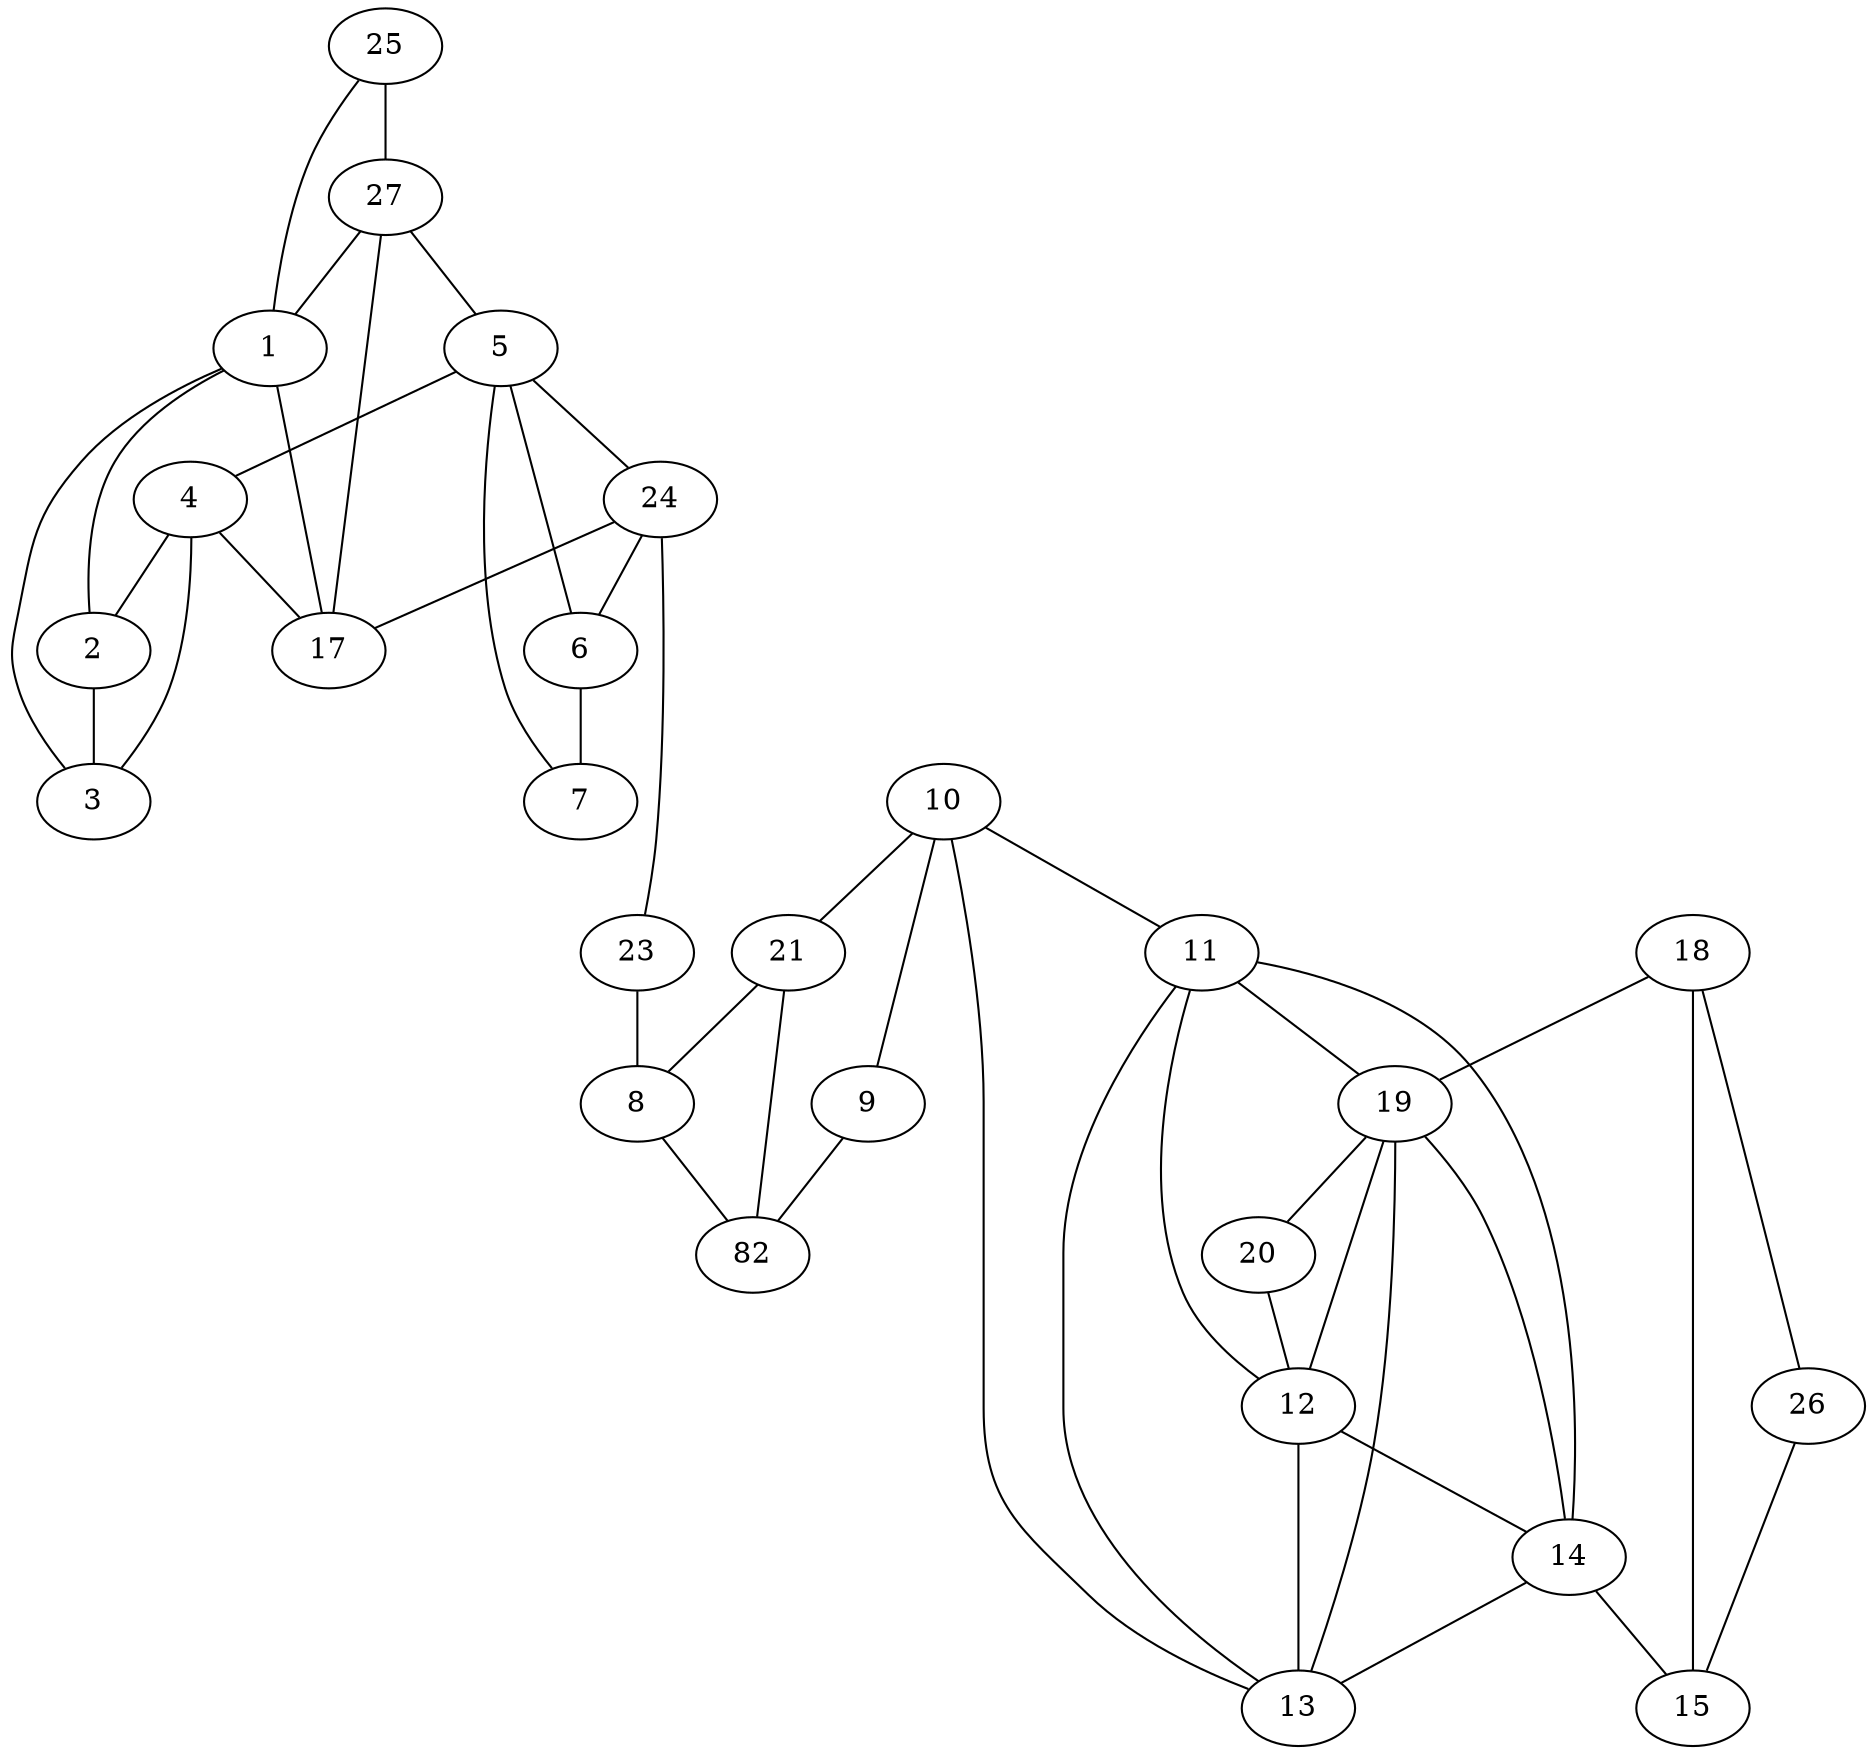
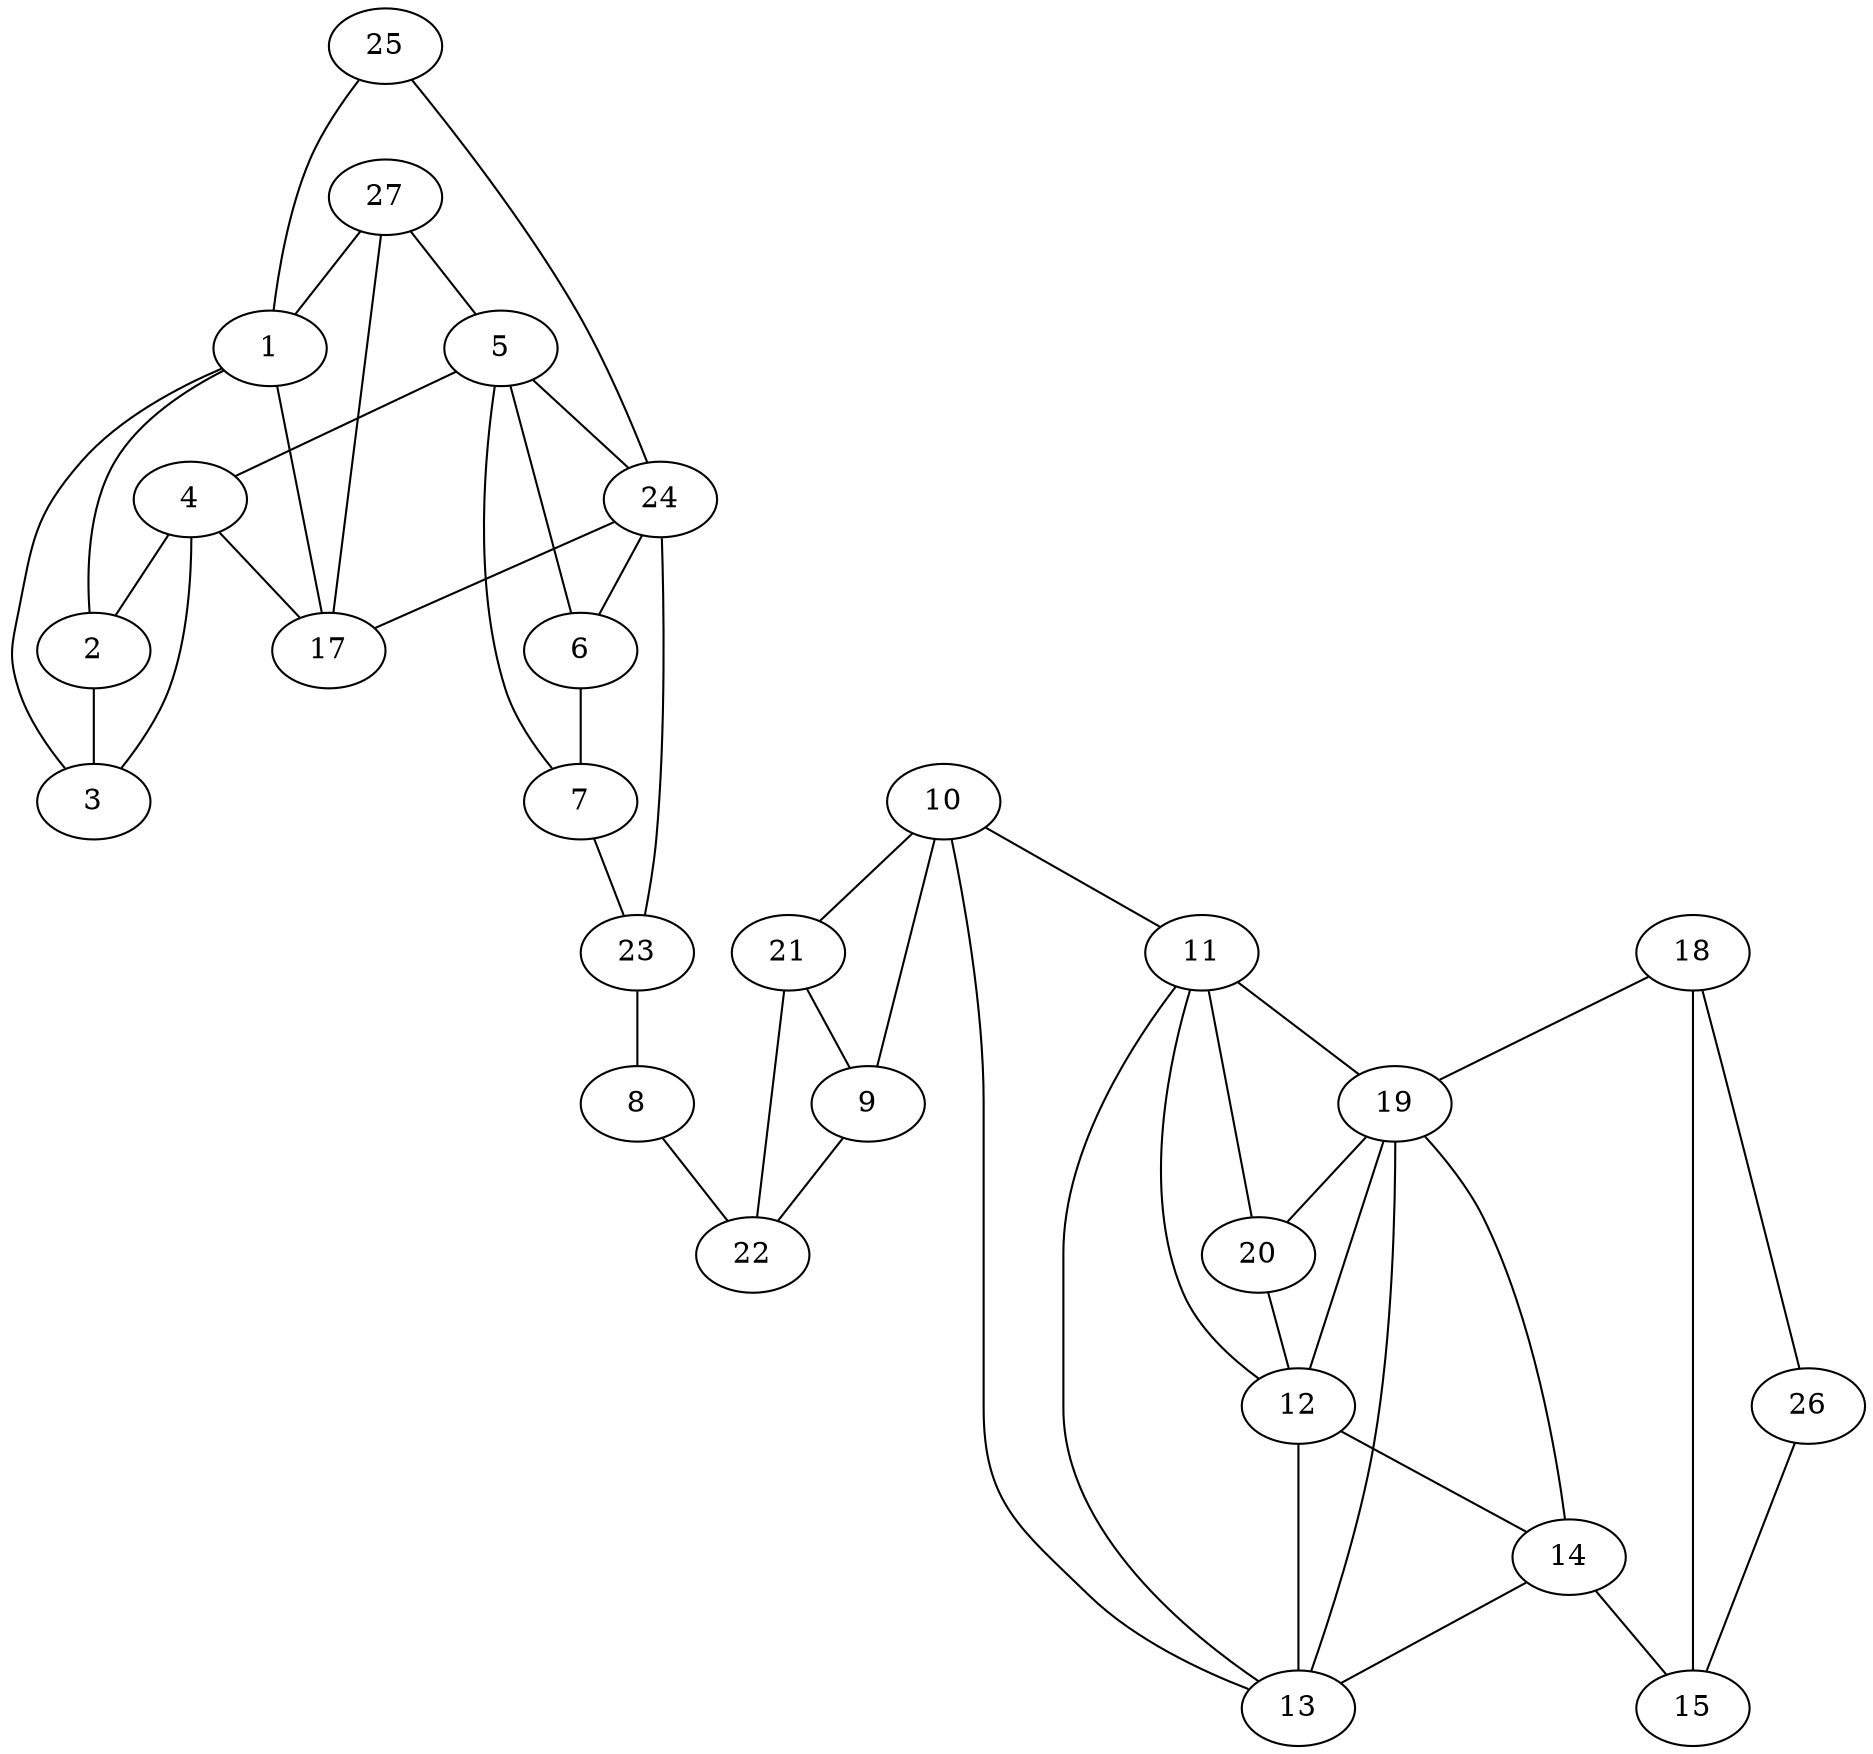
(386, 122) -> (546, 261)
none -> (609, 877)
(713, 1028) -> (828, 1028)
(1528, 1167) -> (1230, 1104)
(753, 1255) -> (753, 1255)
